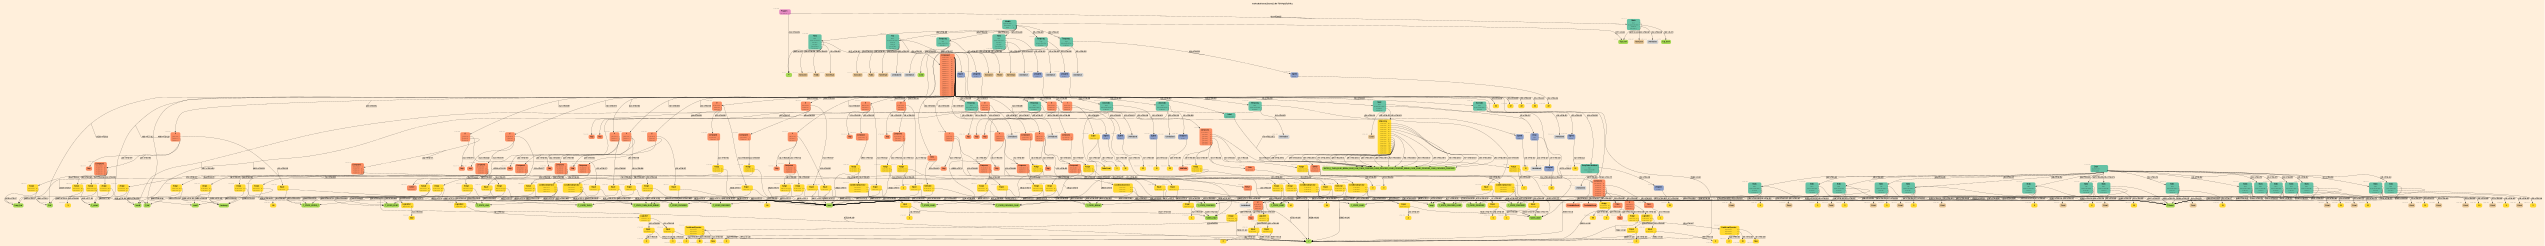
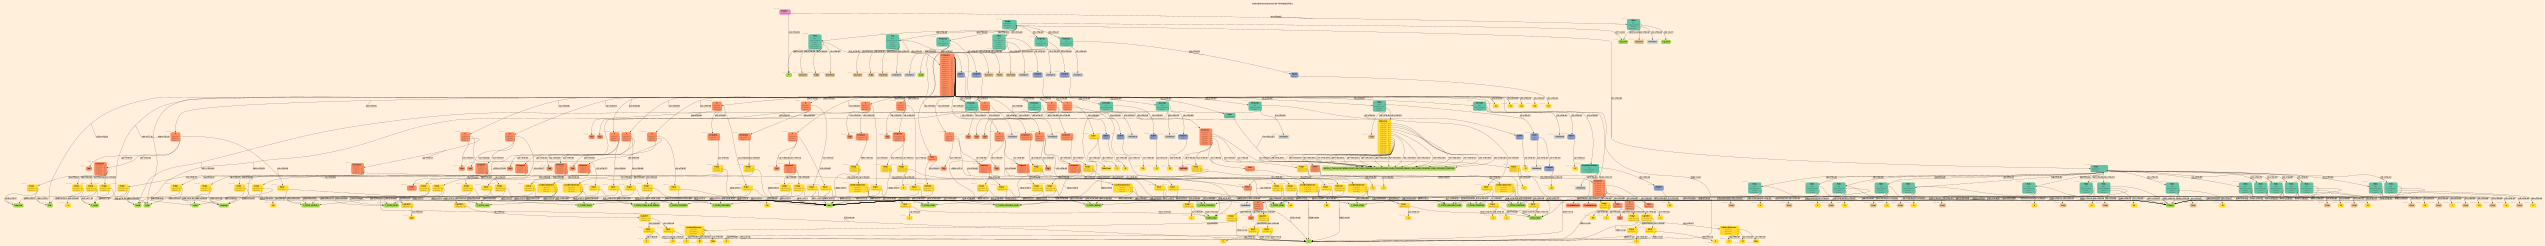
none -> (1602, 41)
(806, 178) -> (1417, 177)
(1432, 205) -> none
none -> (2452, 205)
